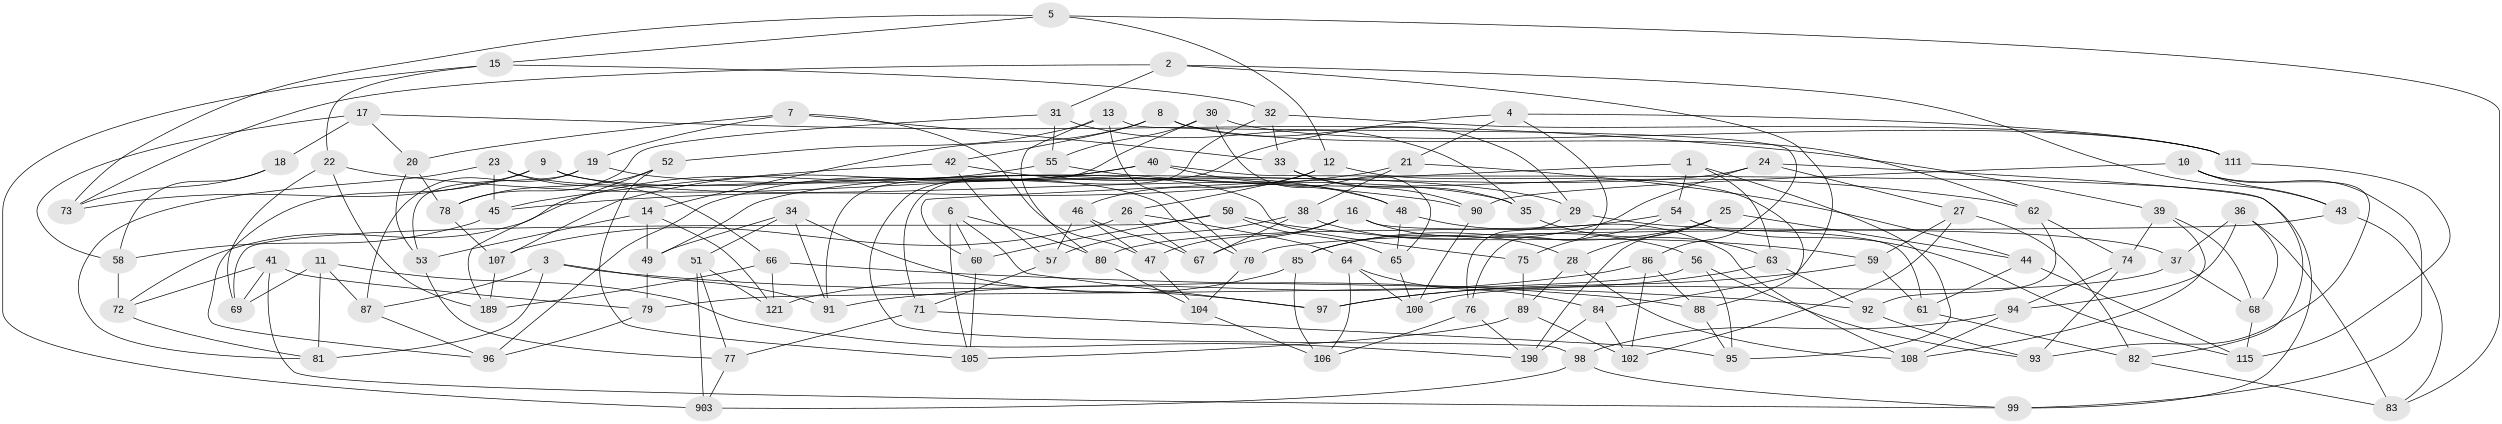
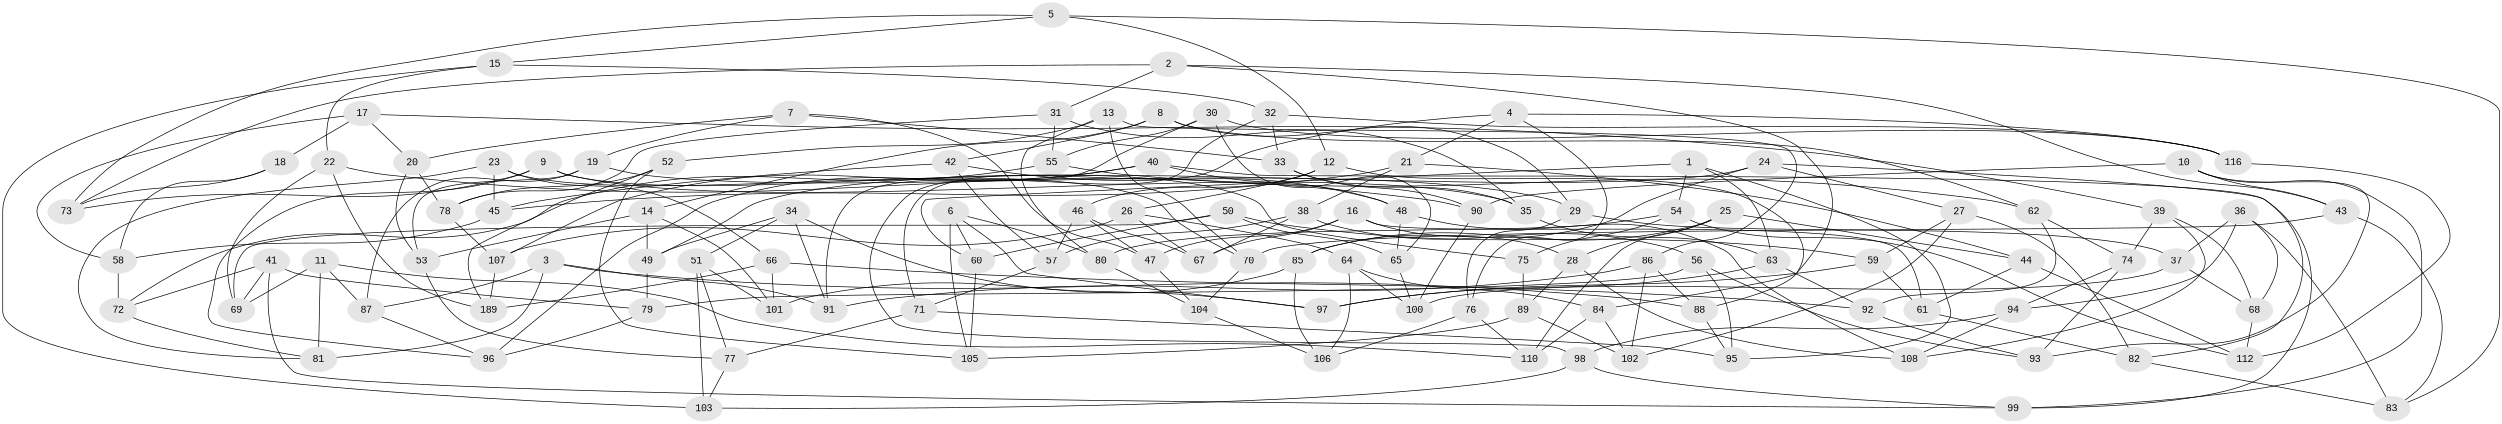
(2233, 163) -> (2233, 163)
(774, 310) -> (774, 310)
(1529, 359) -> (1529, 359)
(2245, 359) -> (2245, 359)
(704, 409) -> (704, 409)
